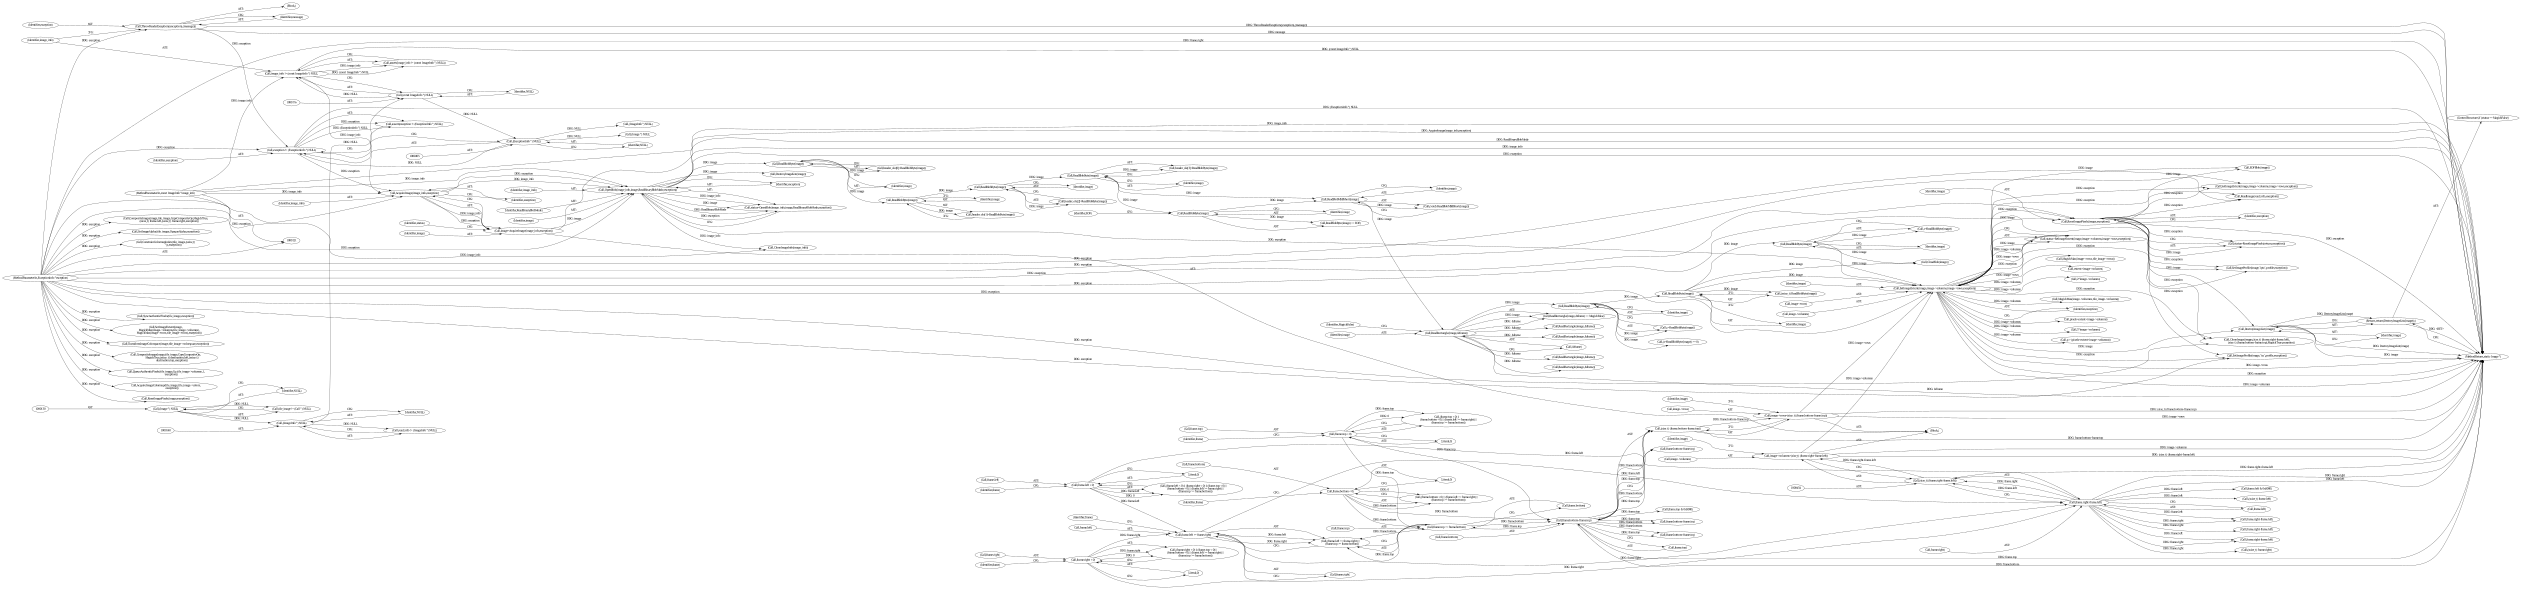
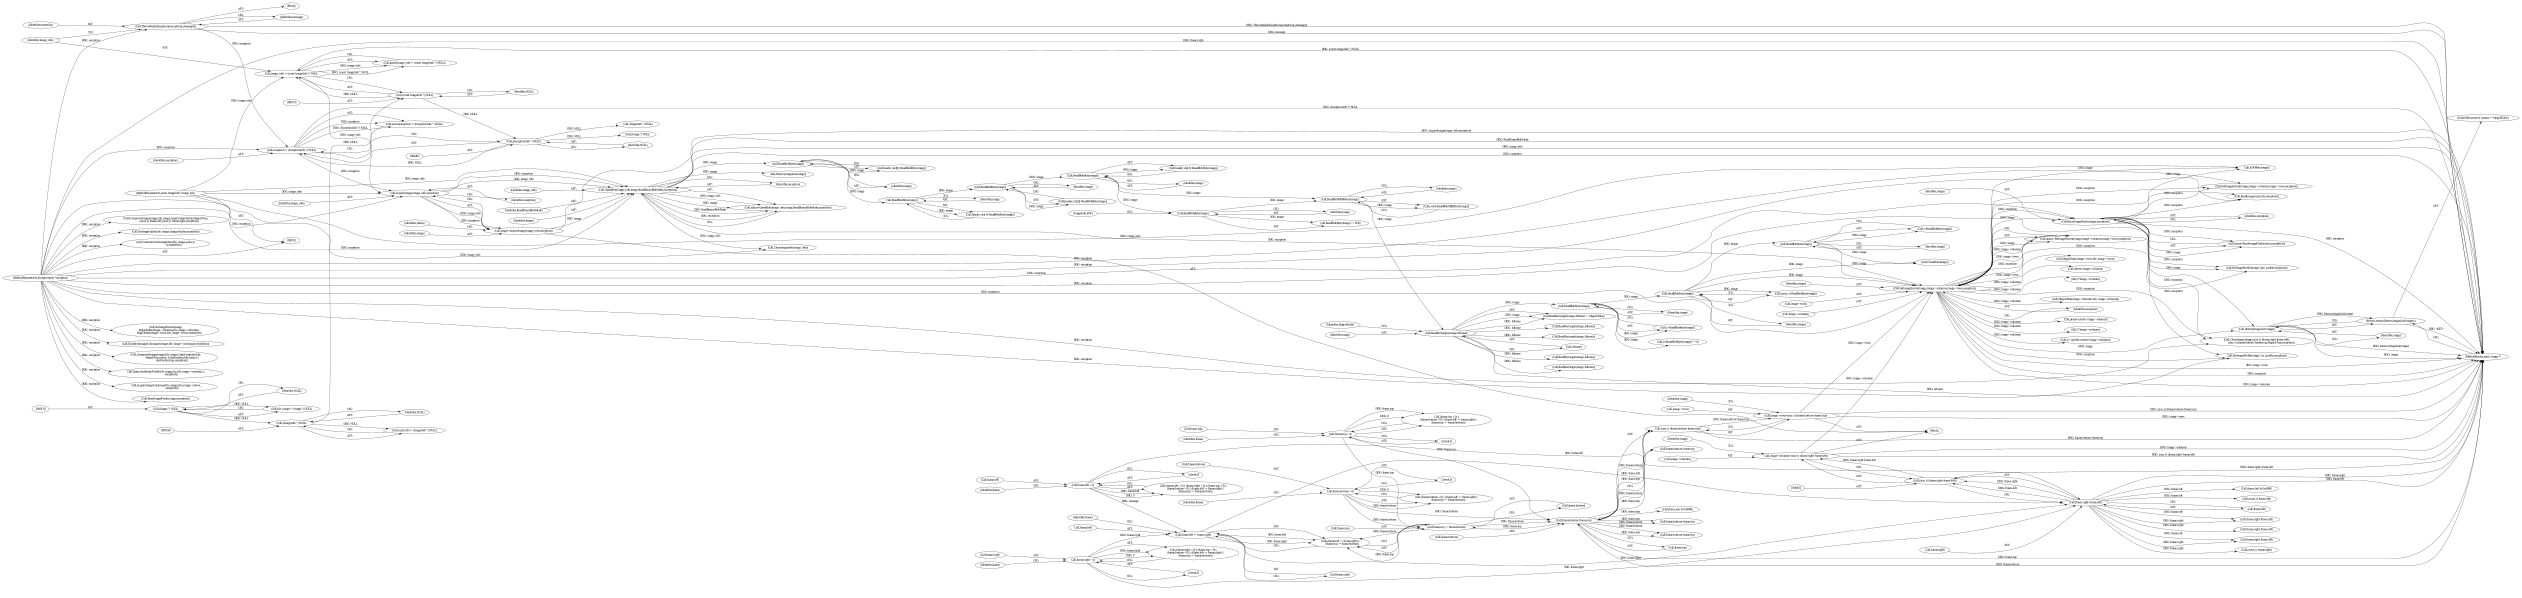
(1424, 124) -> (1215, 235)
(1083, 213) -> (1083, 213)
(166, 316) -> none
(292, 409) -> (292, 409)
(1130, 501) -> (1130, 501)
